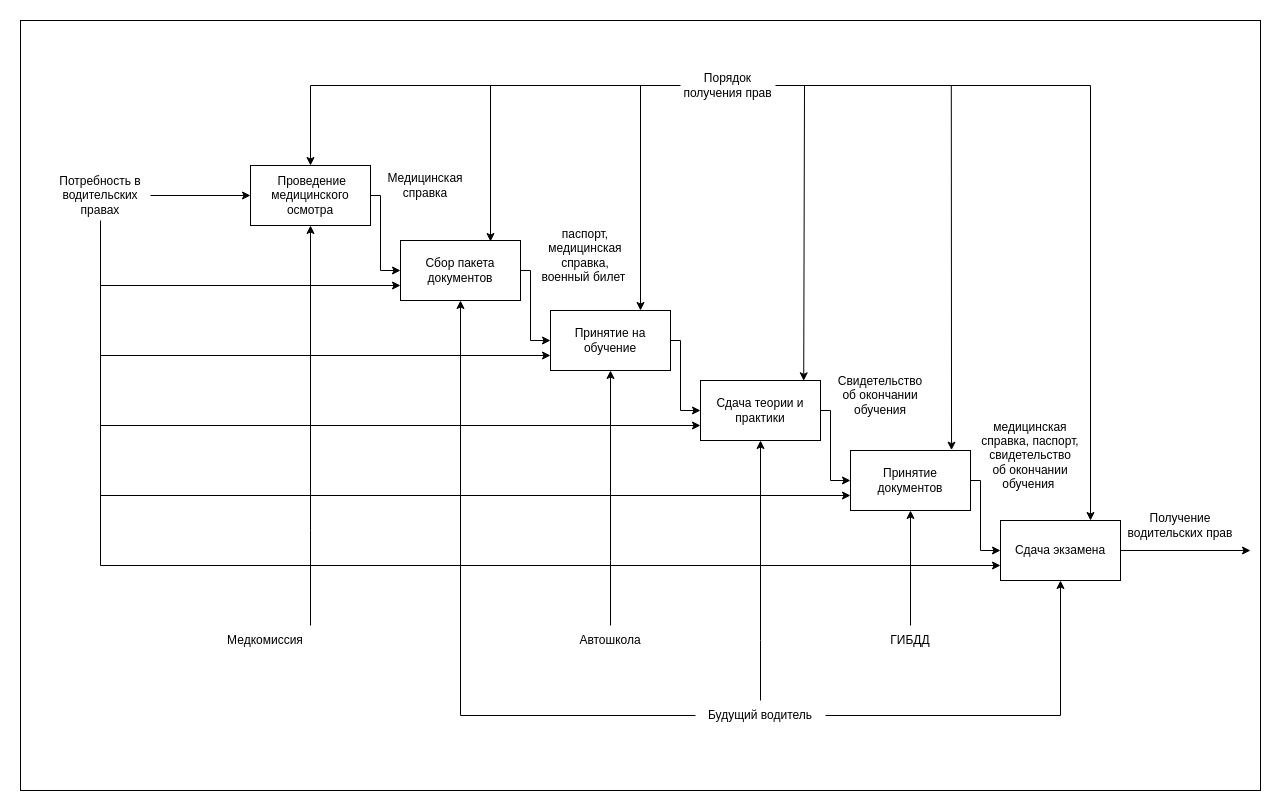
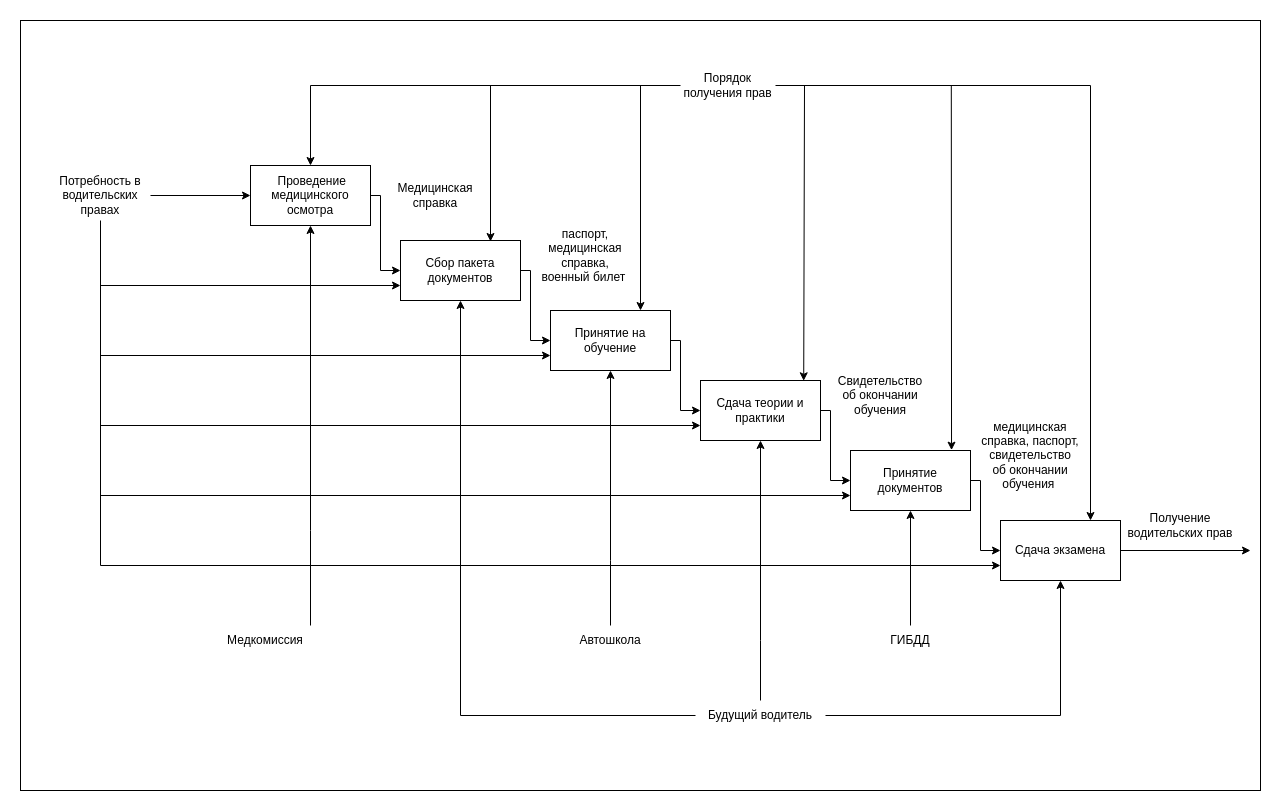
(426, 186) -> (436, 196)
